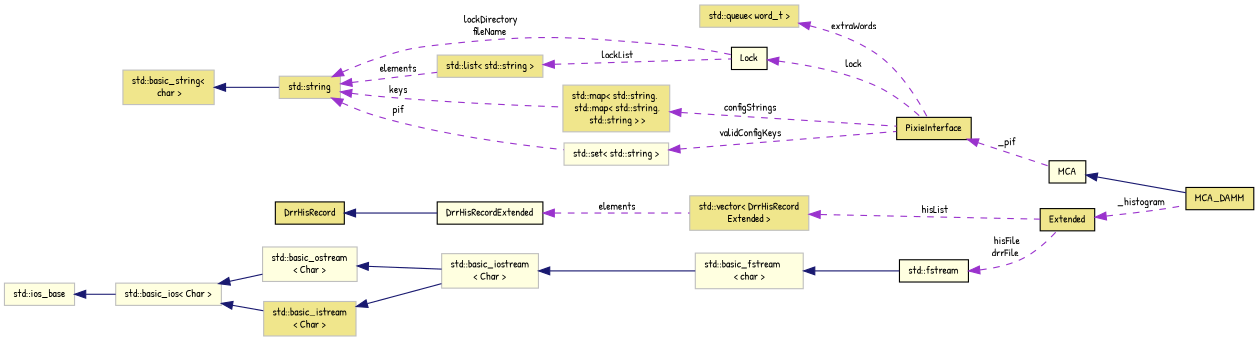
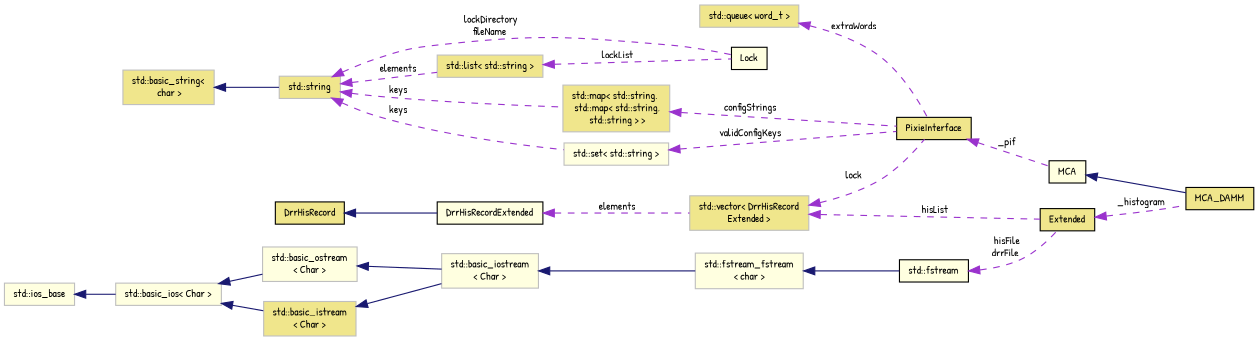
(855, 78) -> (878, 181)
(397, 110) -> (397, 110)
(749, 271) -> (749, 271)
